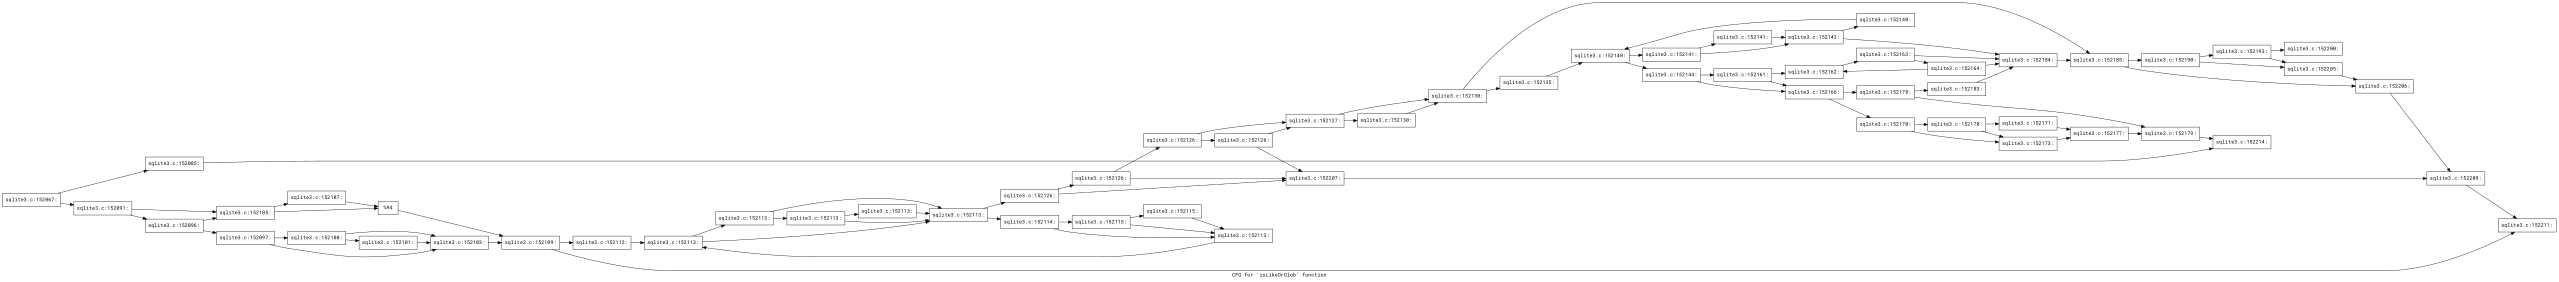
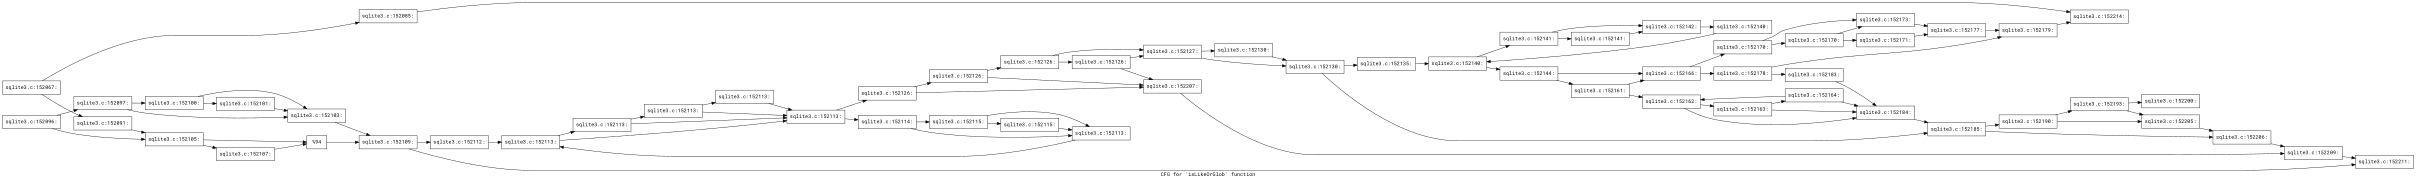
(1919, 45) -> (1767, 125)
(137, 217) -> none
